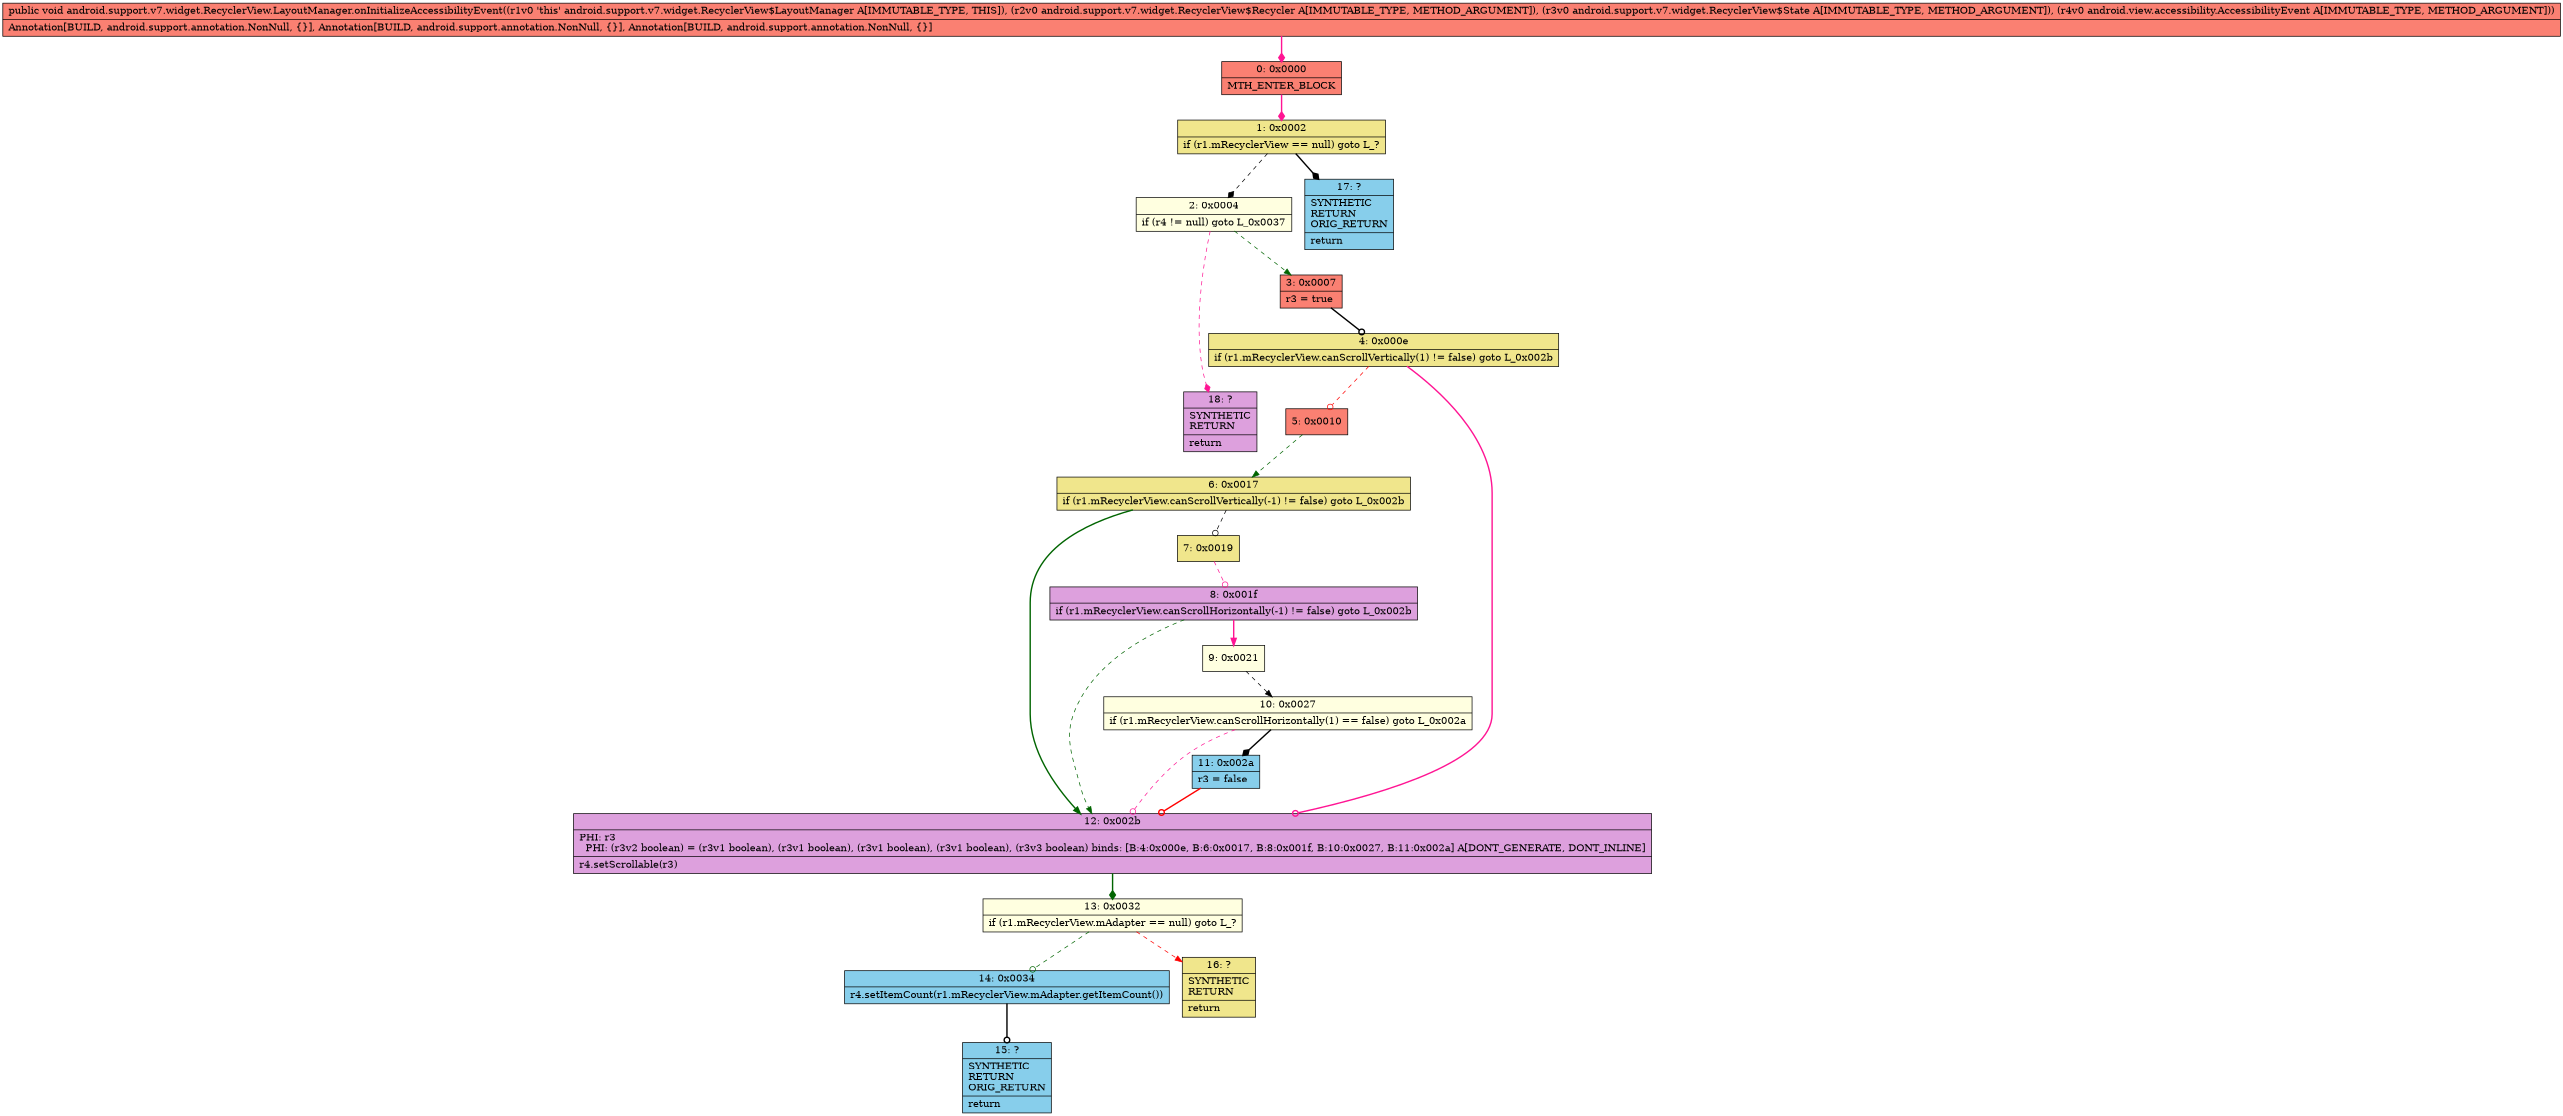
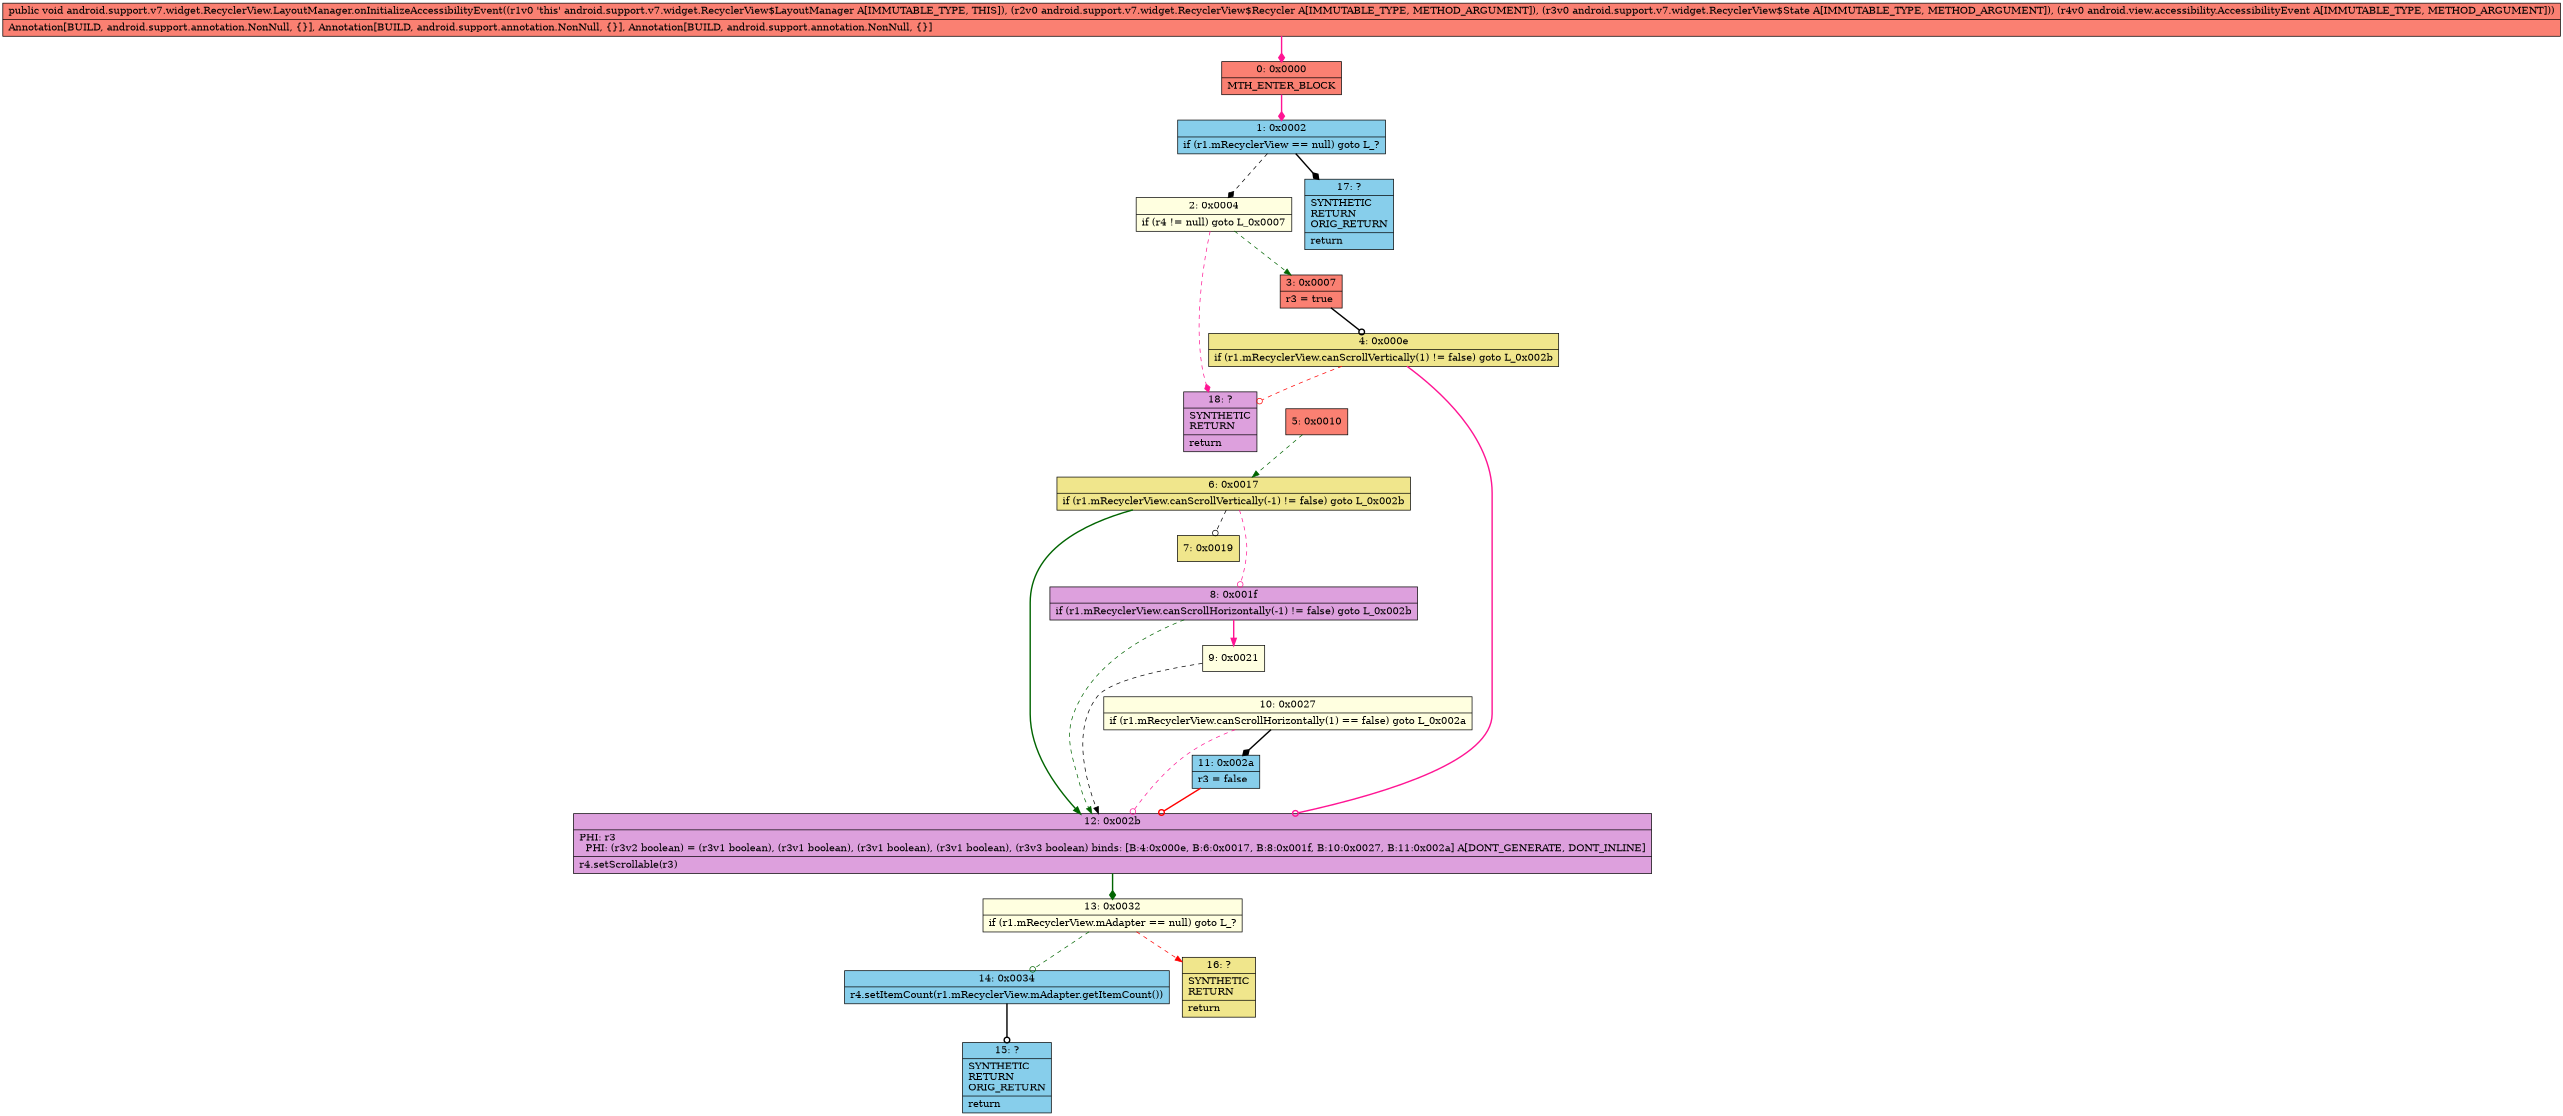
(1282, 137) -> (1282, 137)
(1214, 223) -> (1214, 223)
(1351, 385) -> (1302, 382)
(1219, 572) -> (1247, 546)
(1257, 682) -> (1096, 698)
